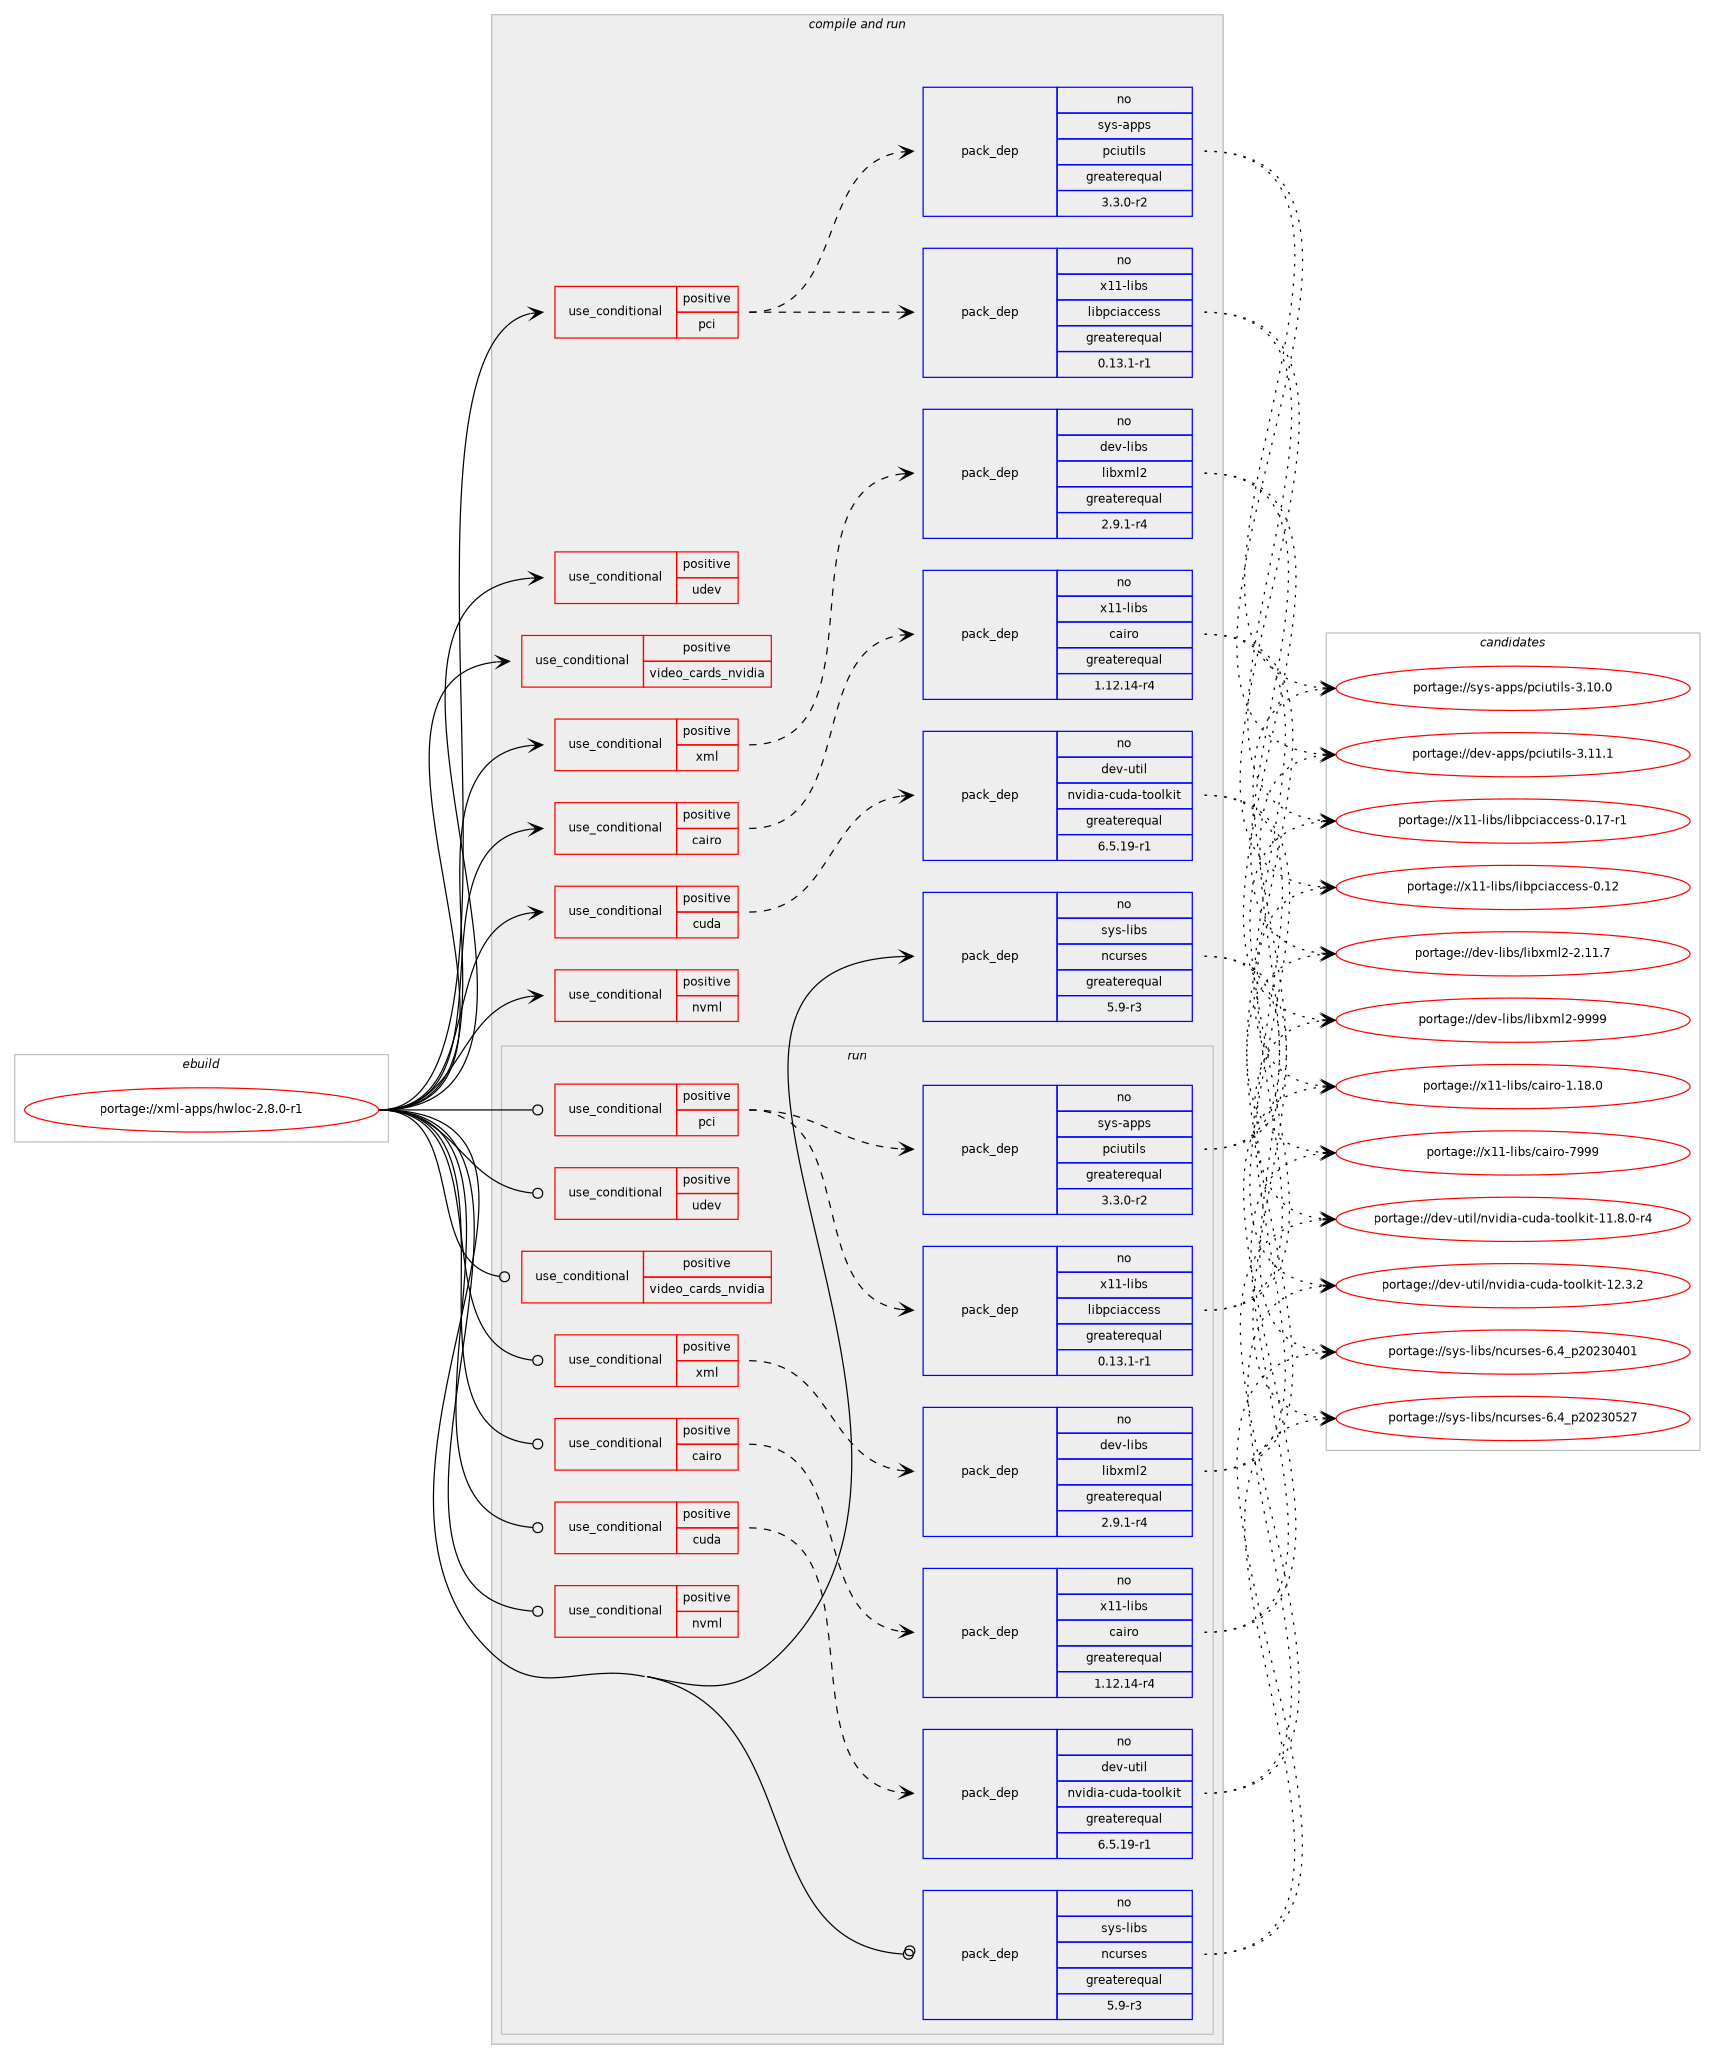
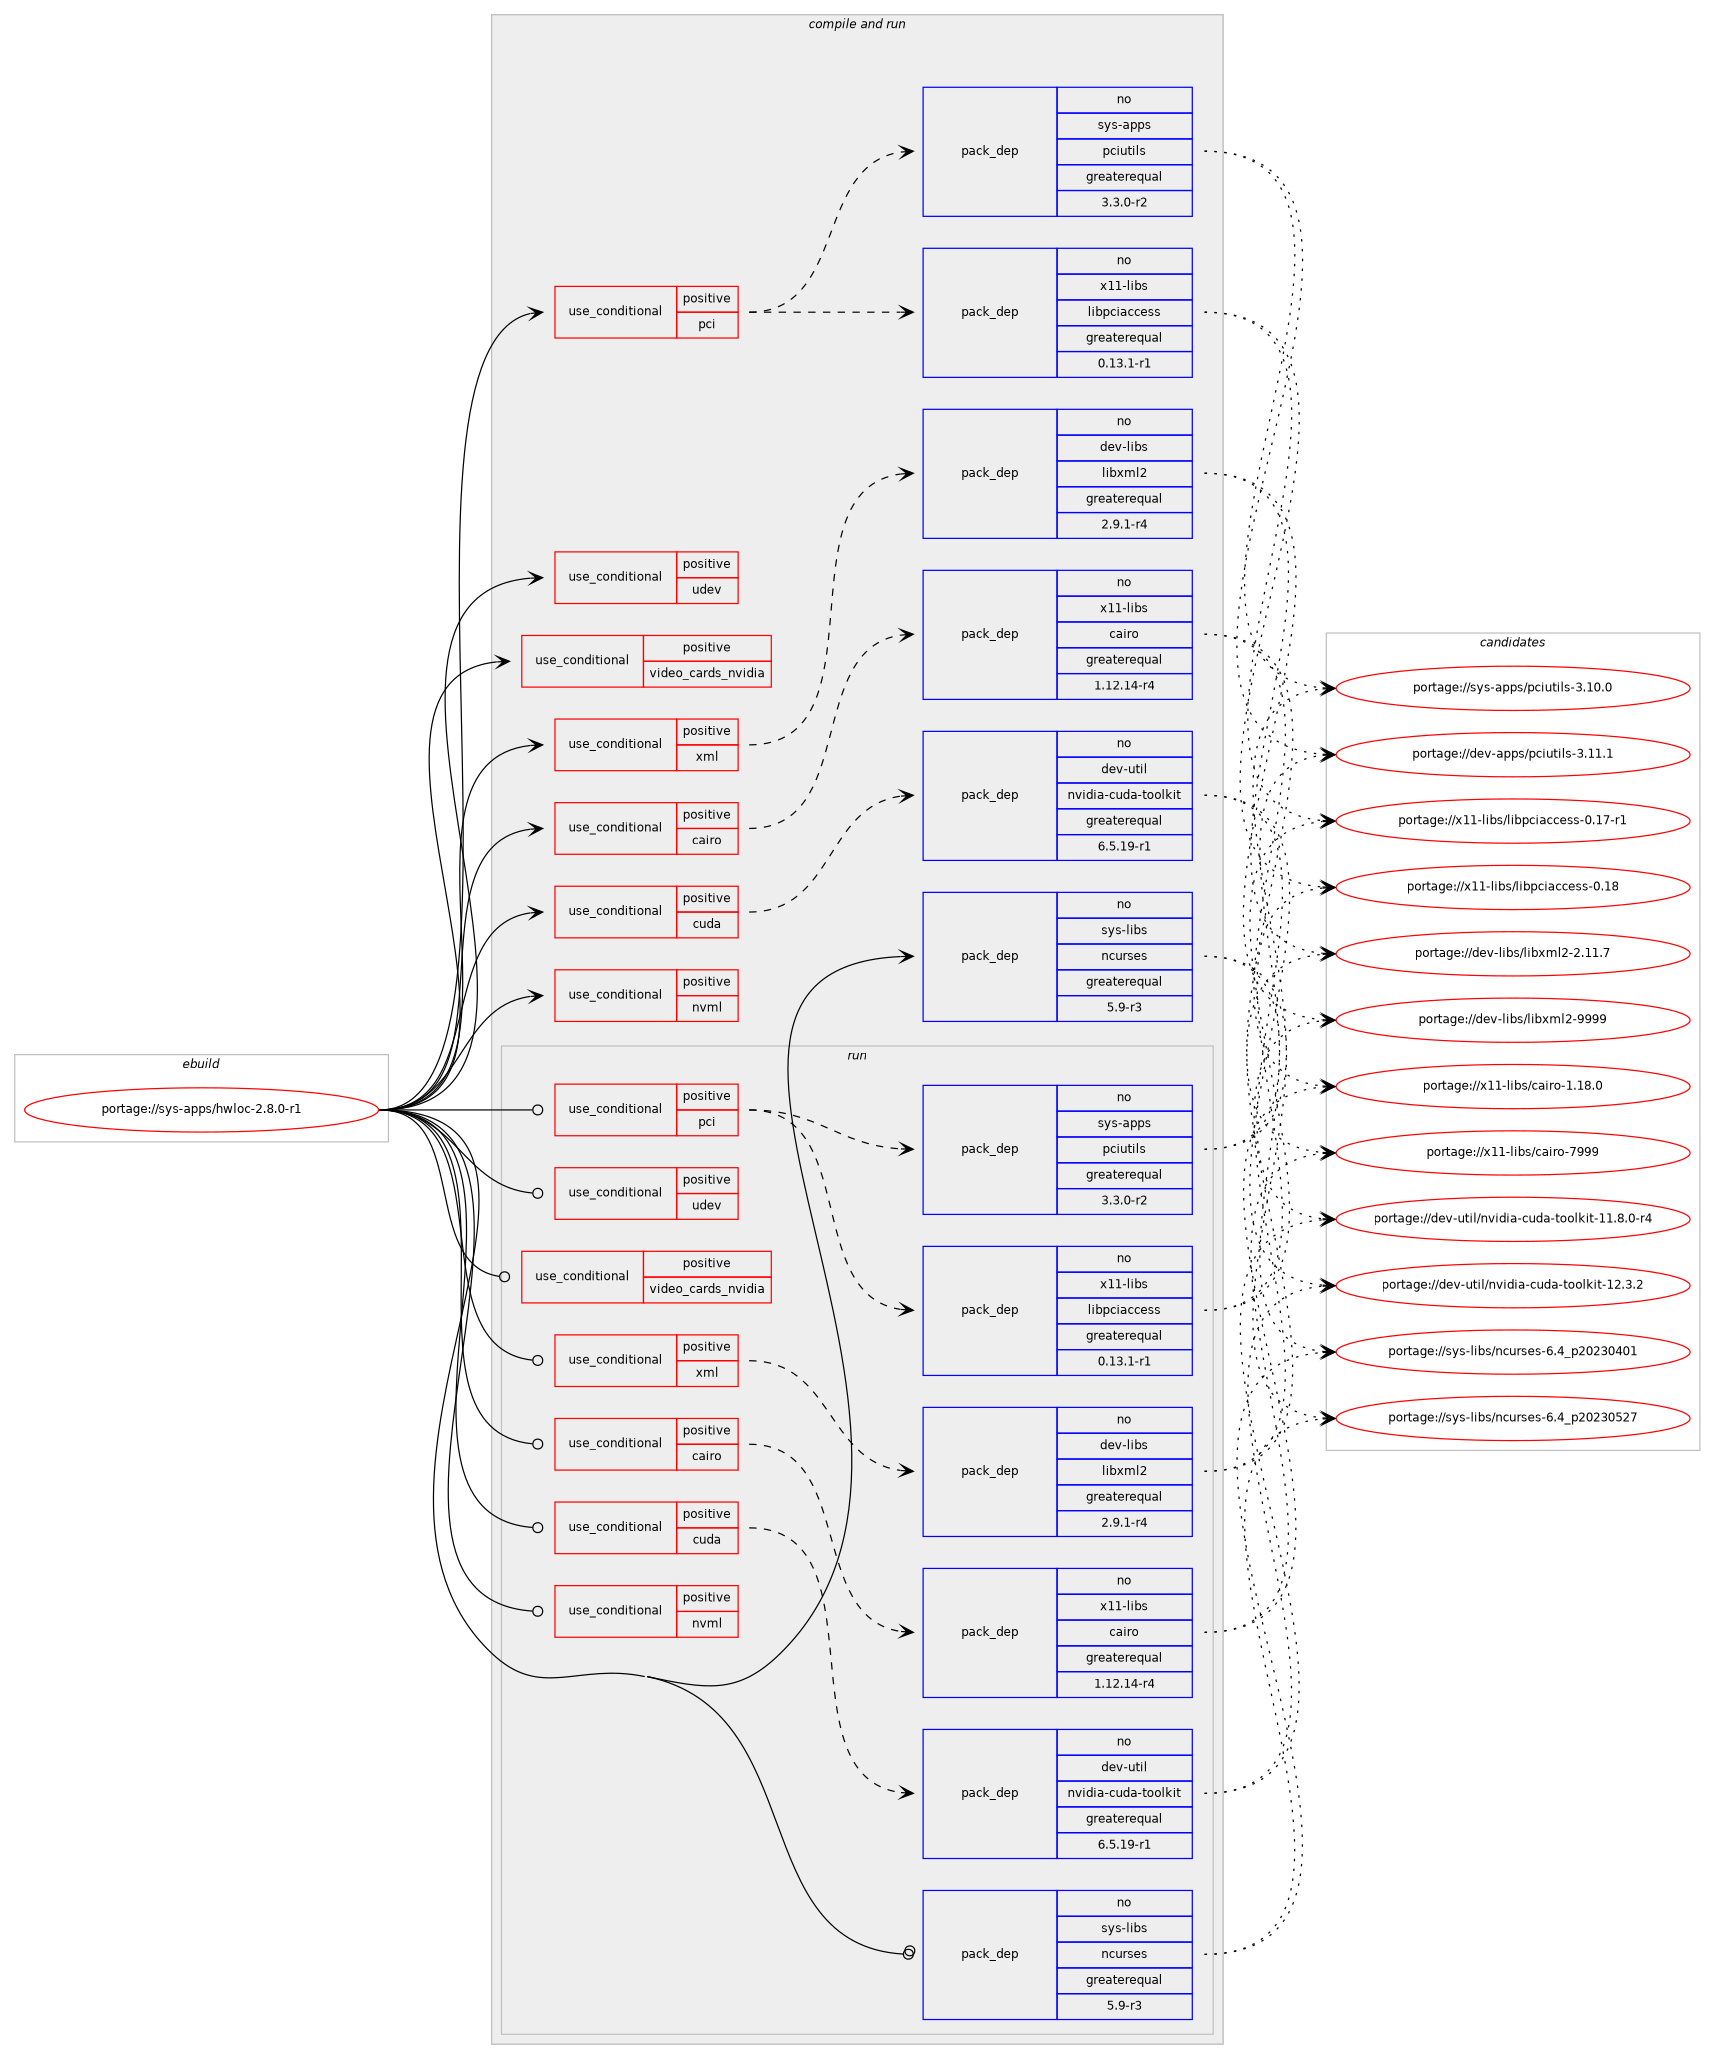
(1513, 887) -> (1513, 887)
(202, 1110) -> (202, 1110)
